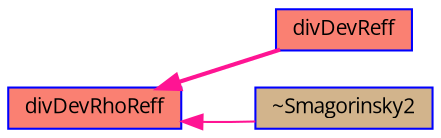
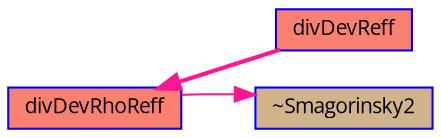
(229, 122) -> (208, 94)
